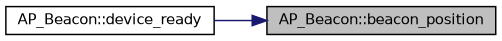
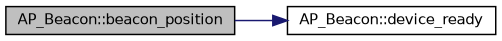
(233, 21) -> (254, 21)
